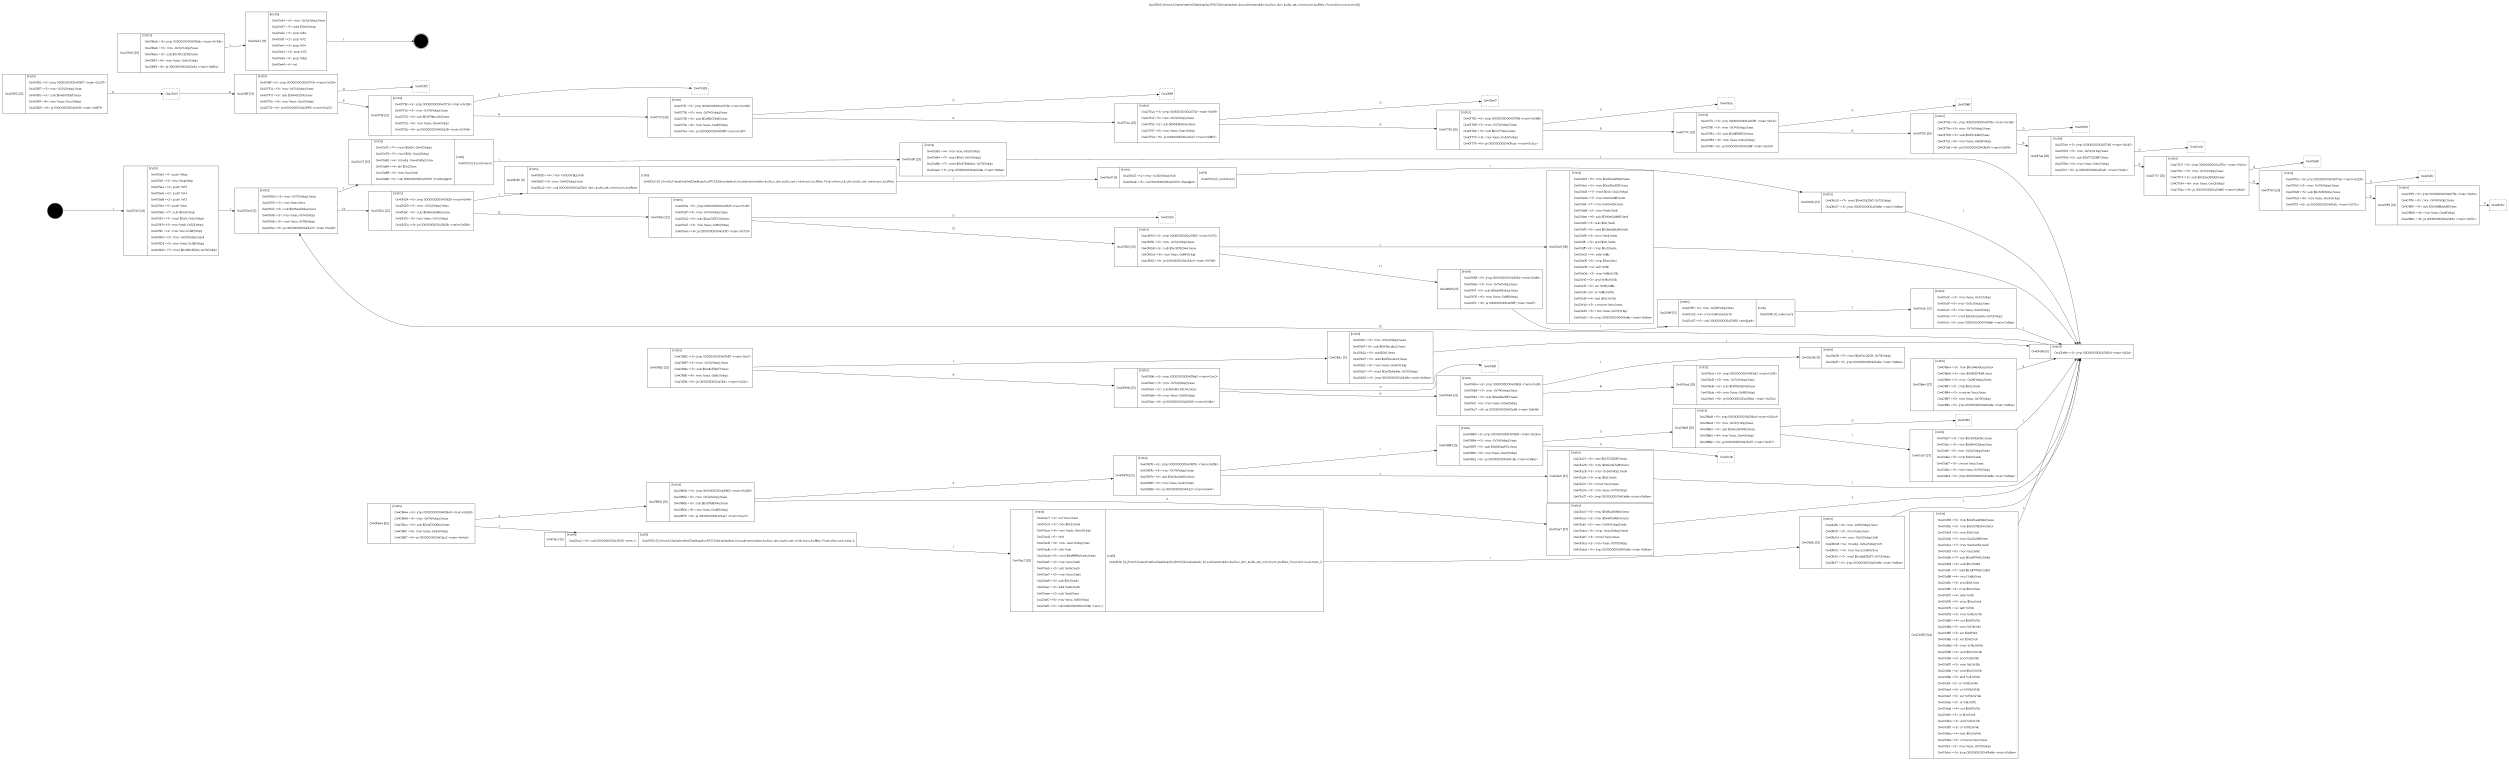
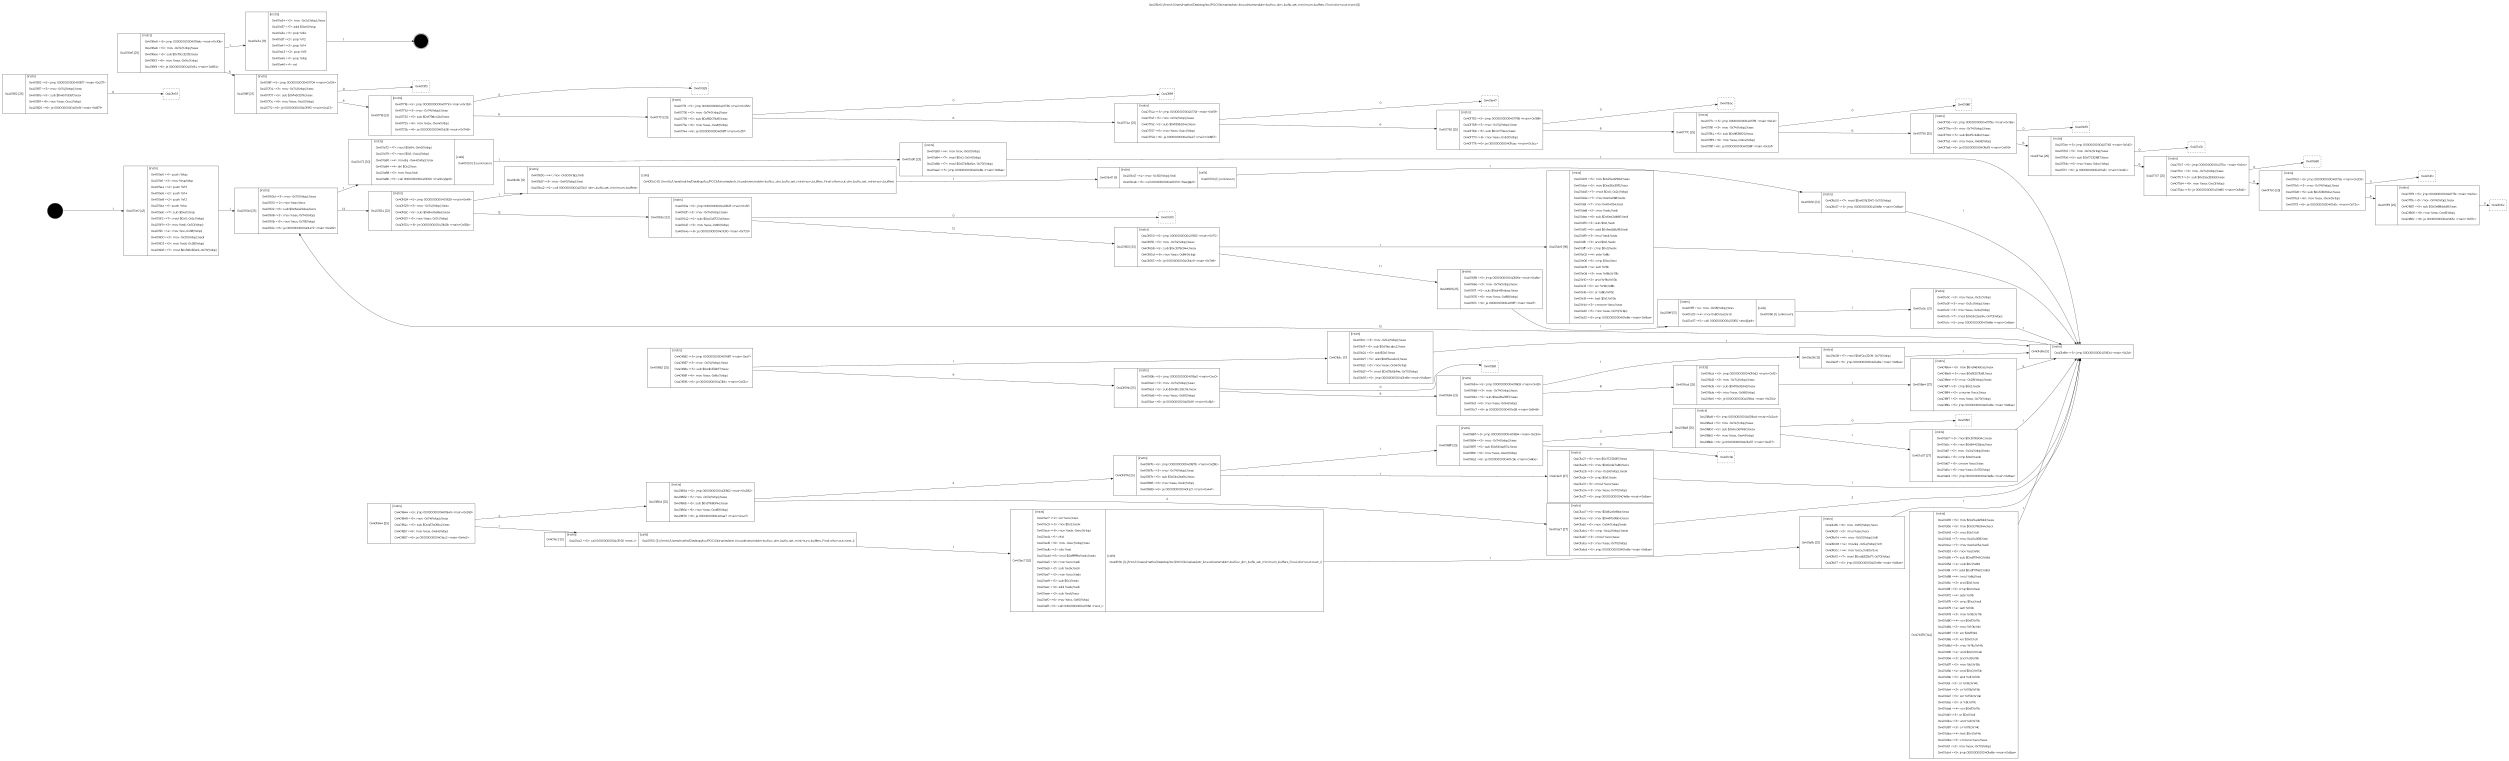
(206, 94) -> (229, 73)
none -> (1966, 355)
none -> (1844, 385)
